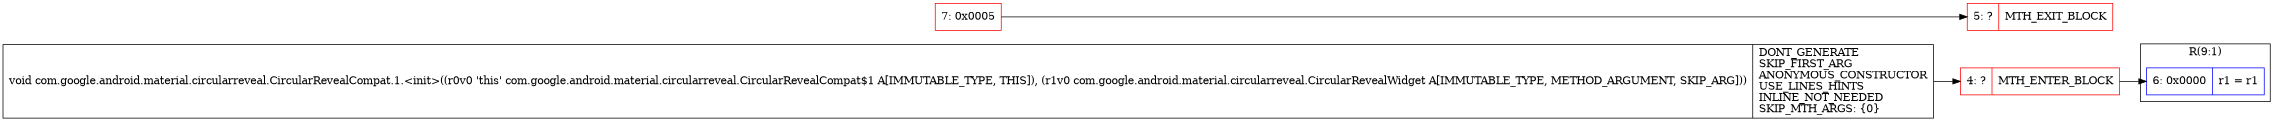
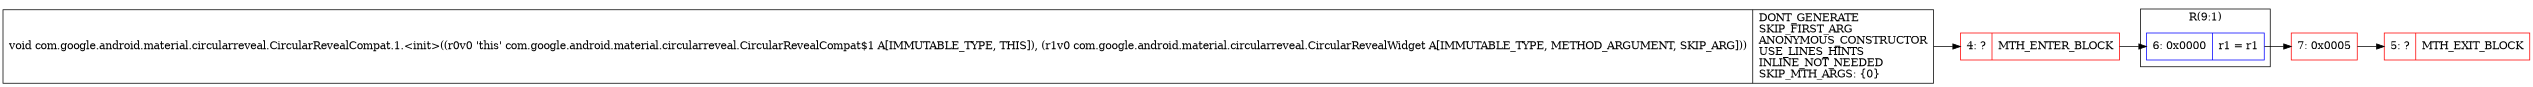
none -> (2275, 46)
